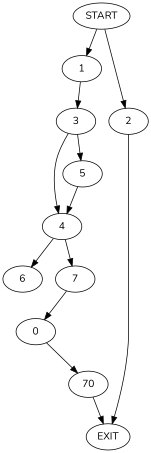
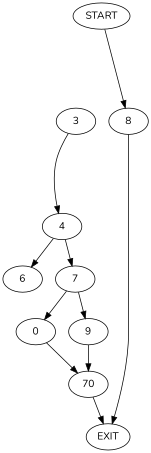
(82, 69) -> none
(129, 121) -> (129, 121)
(83, 174) -> none
none -> (88, 332)
